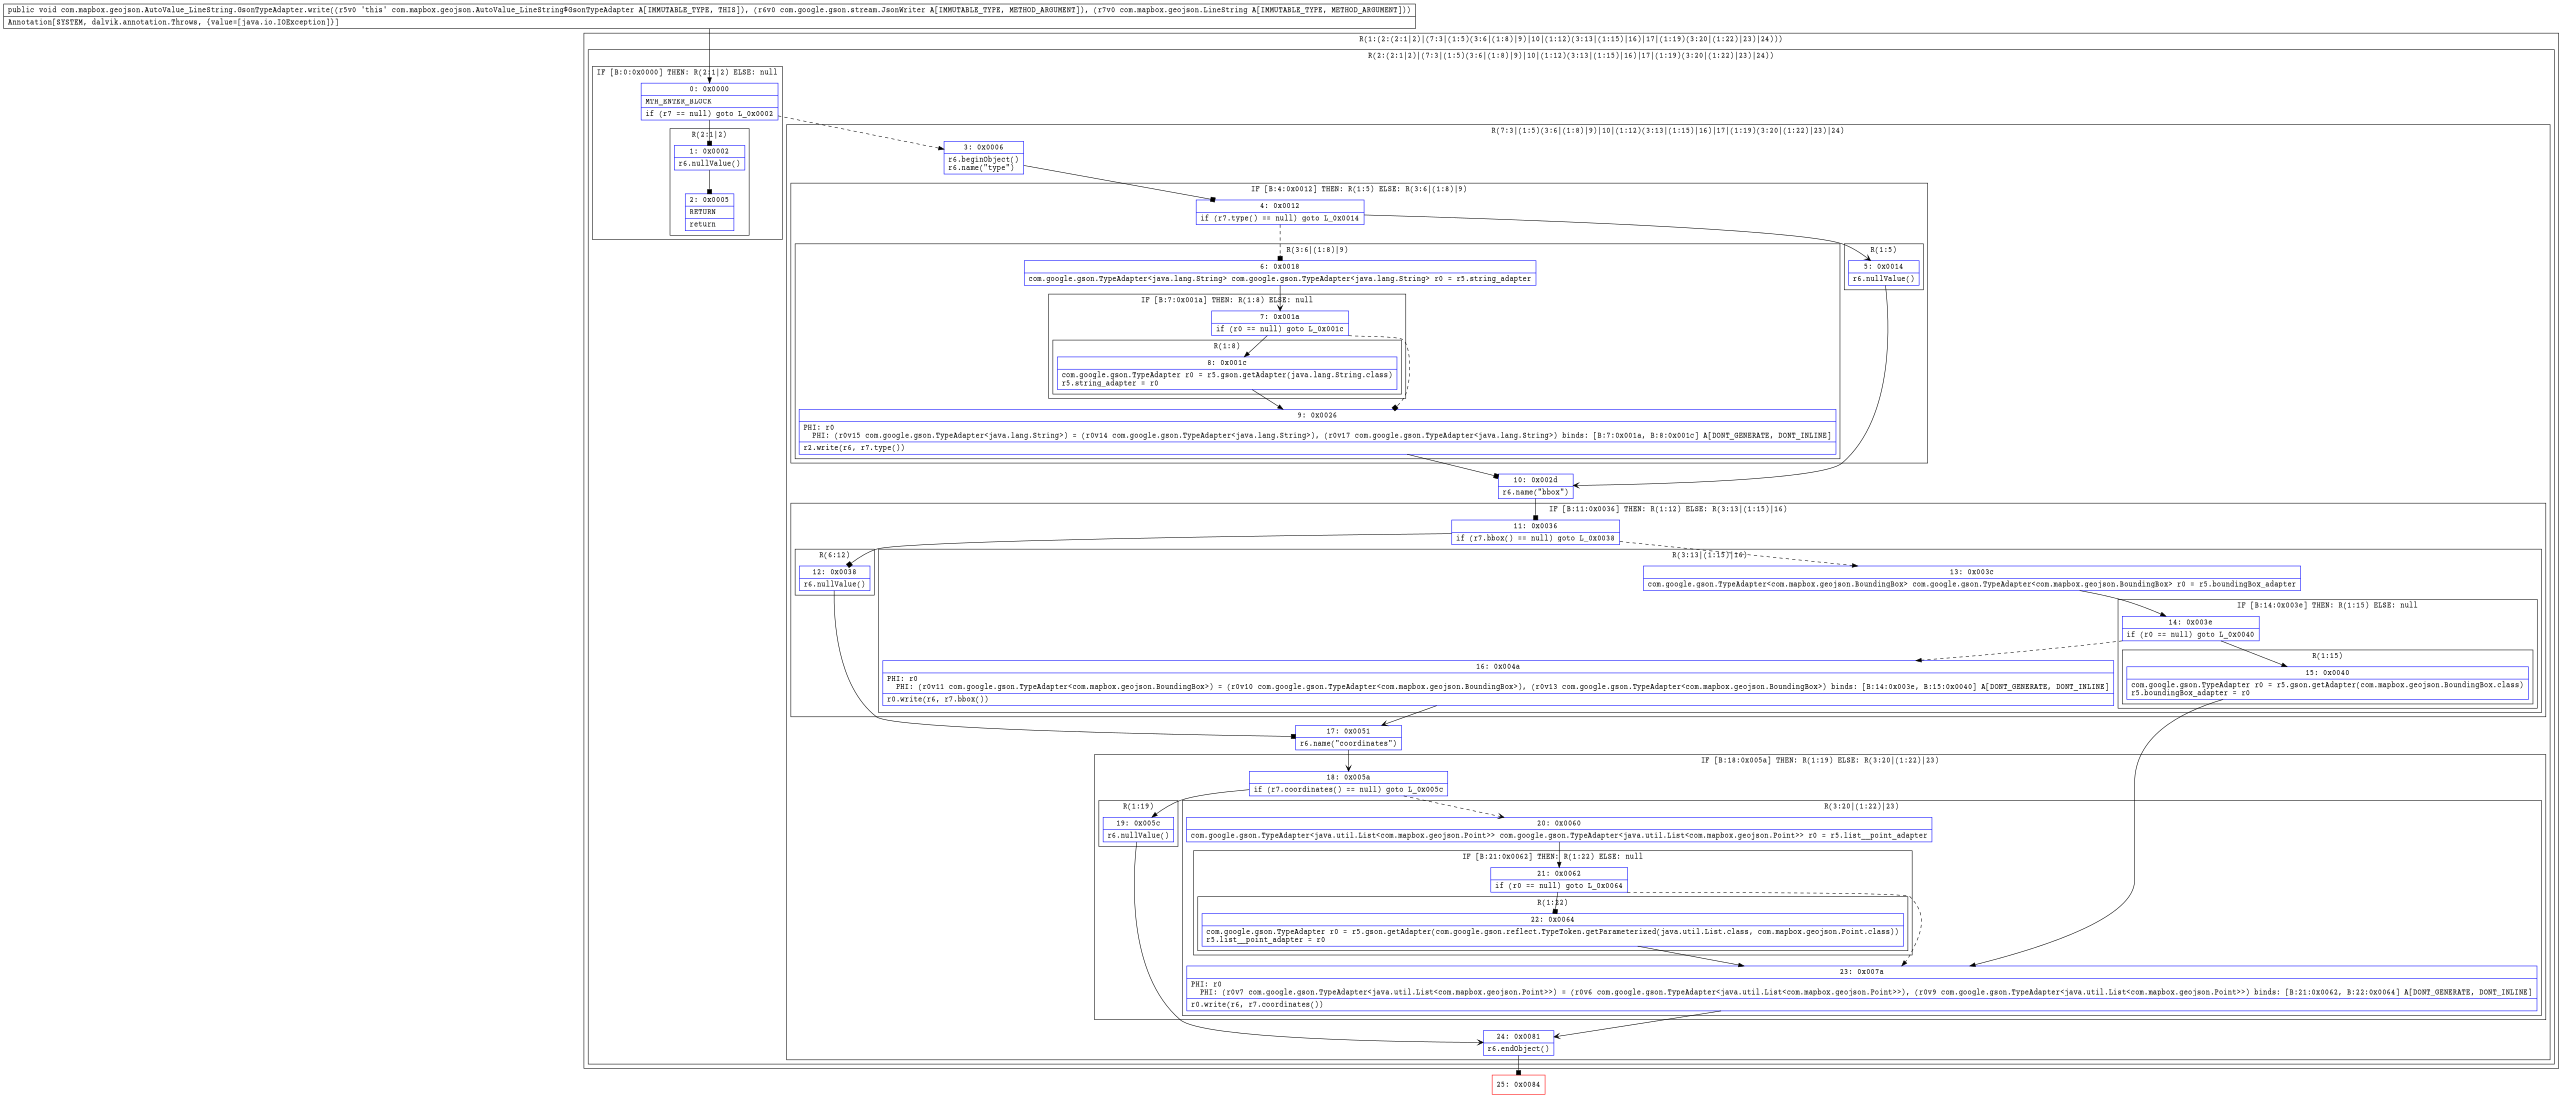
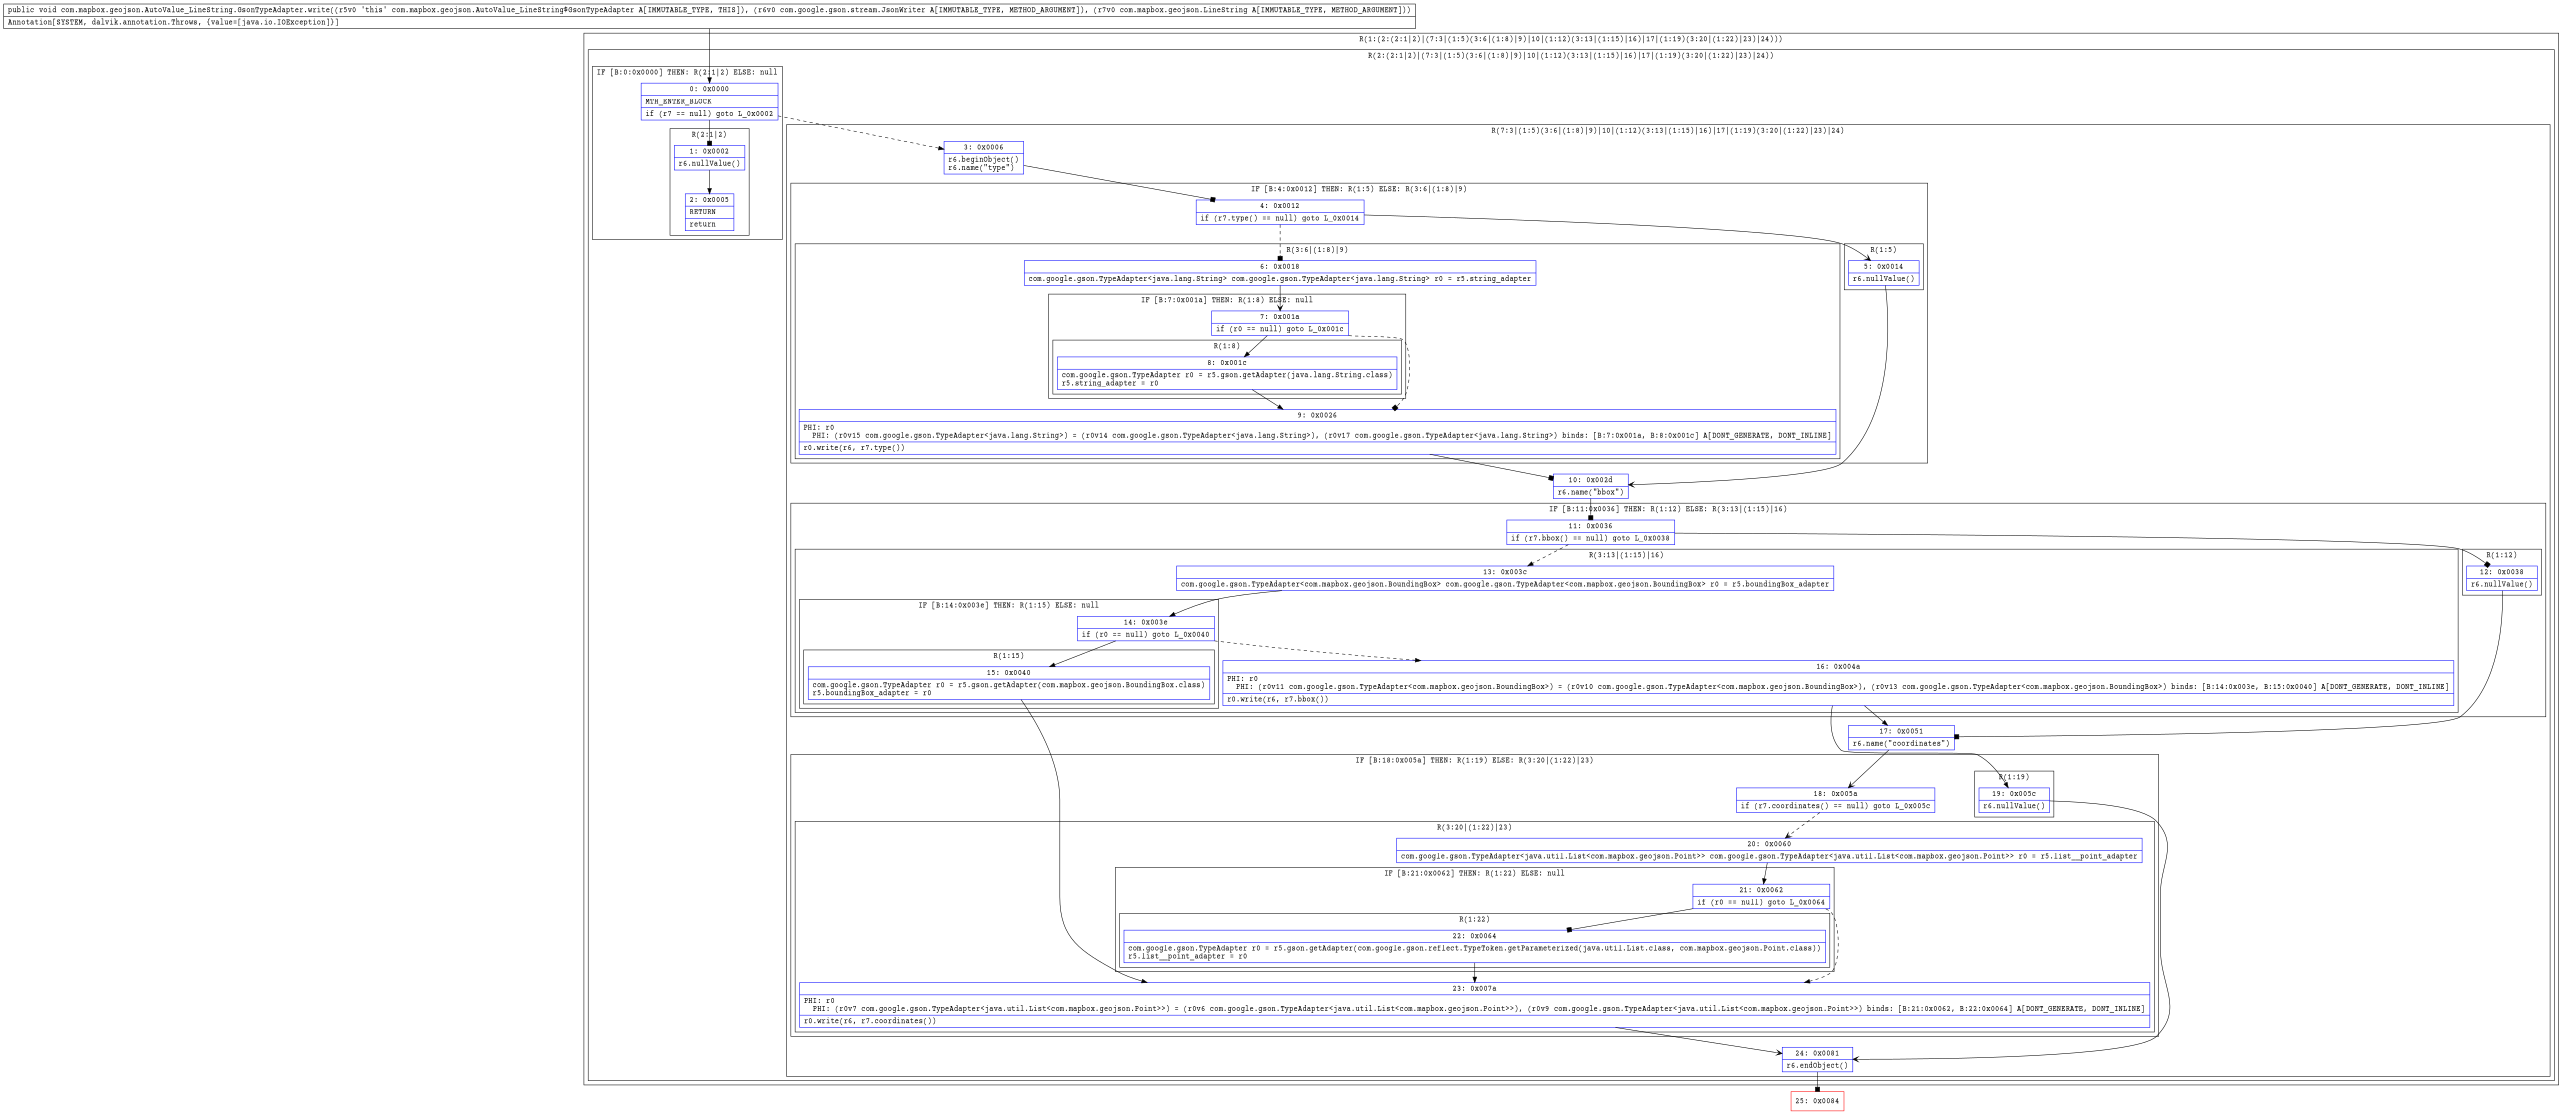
(710, 179) -> (710, 179)
(854, 448) -> (854, 448)
(835, 555) -> (2502, 555)
(1412, 715) -> (1874, 714)
(1201, 795) -> (1906, 753)
